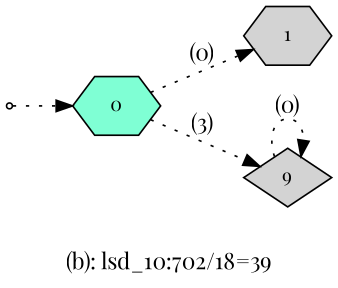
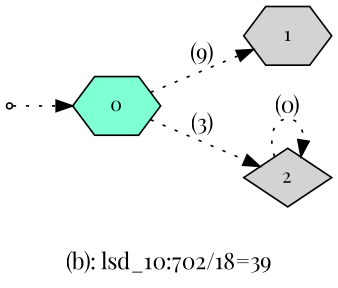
(202, 55) -> (202, 55)
(288, 178) -> (288, 178)
